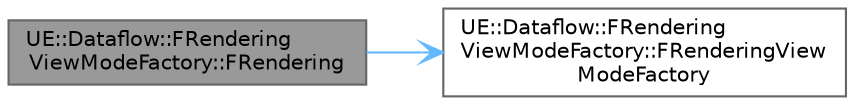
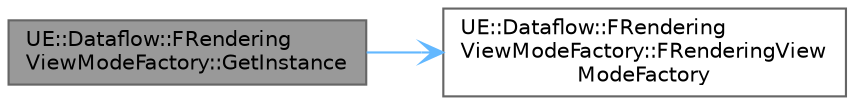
(187, 52) -> (187, 52)
